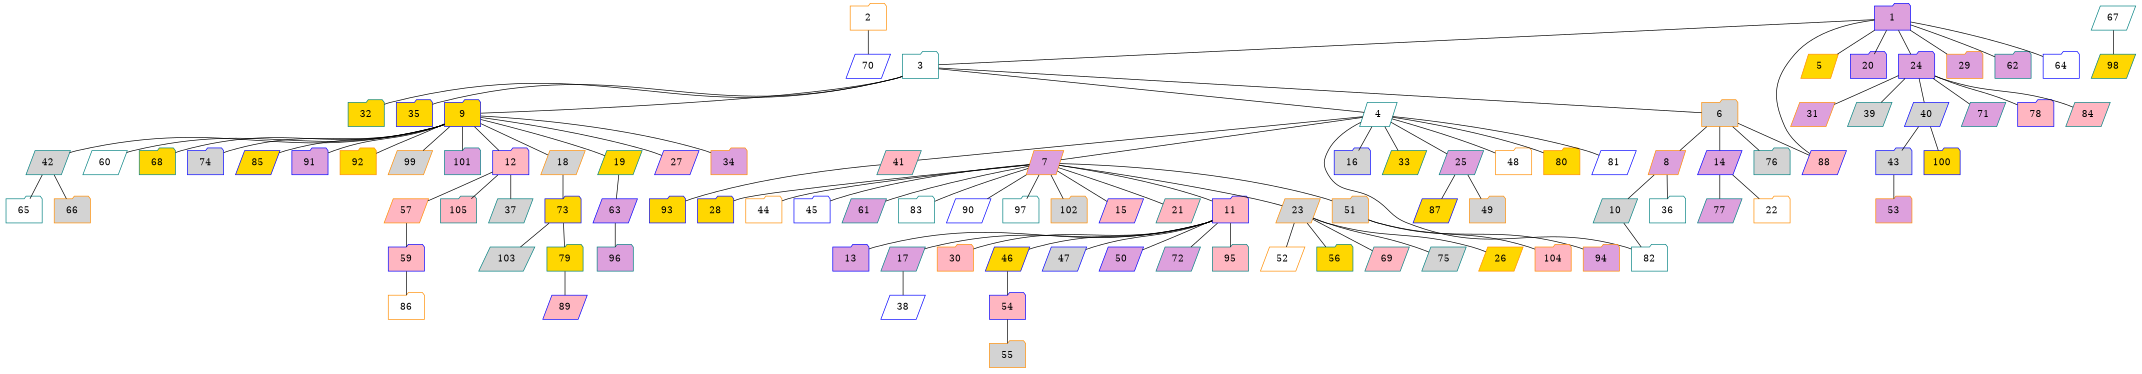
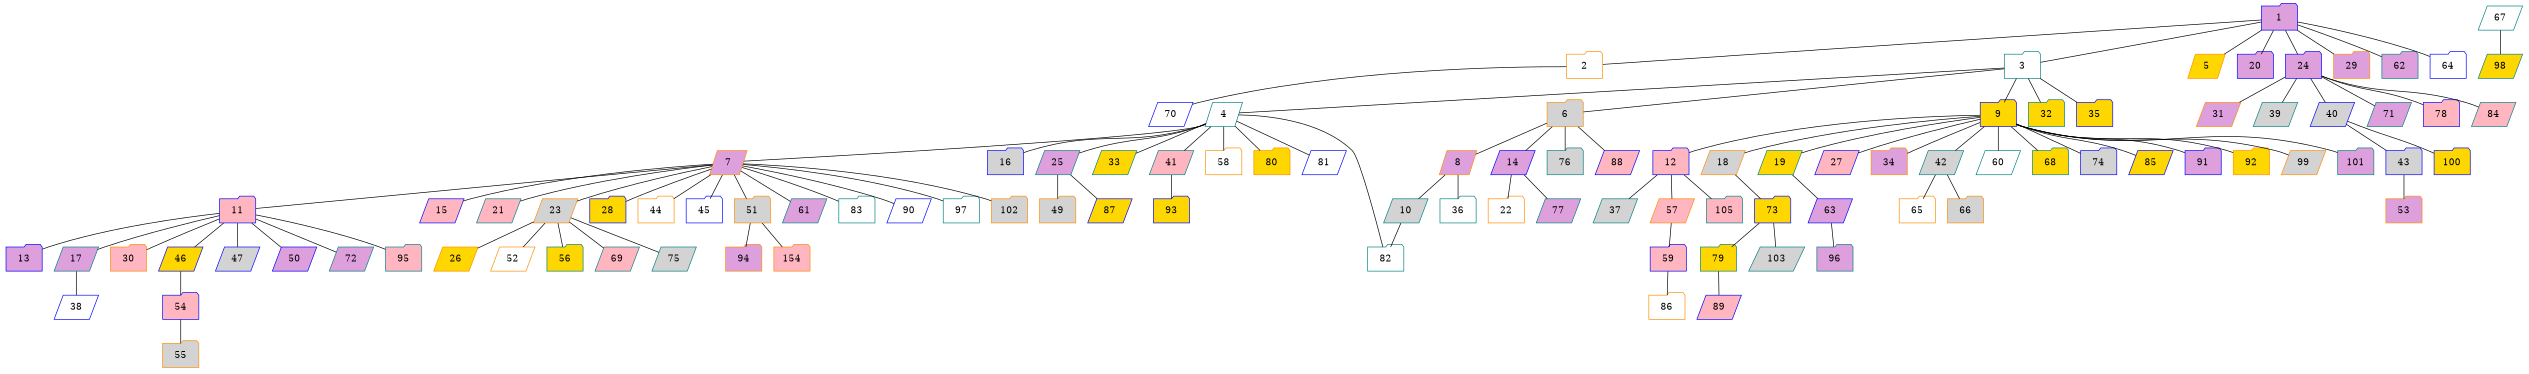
(1786, 65) -> (1932, 42)
(1514, 163) -> (1224, 163)
(24, 211) -> (1917, 211)
(1553, 259) -> (792, 259)
